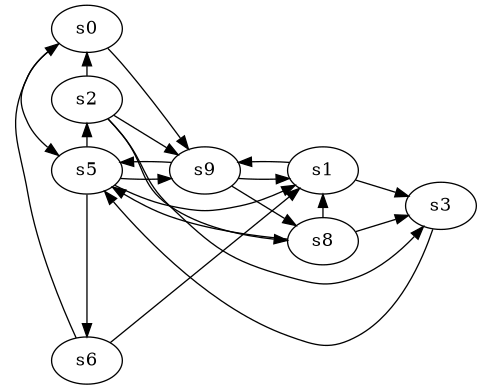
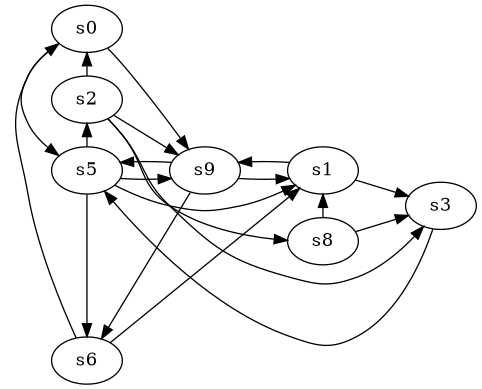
(248, 196) -> (149, 260)
(166, 215) -> none
